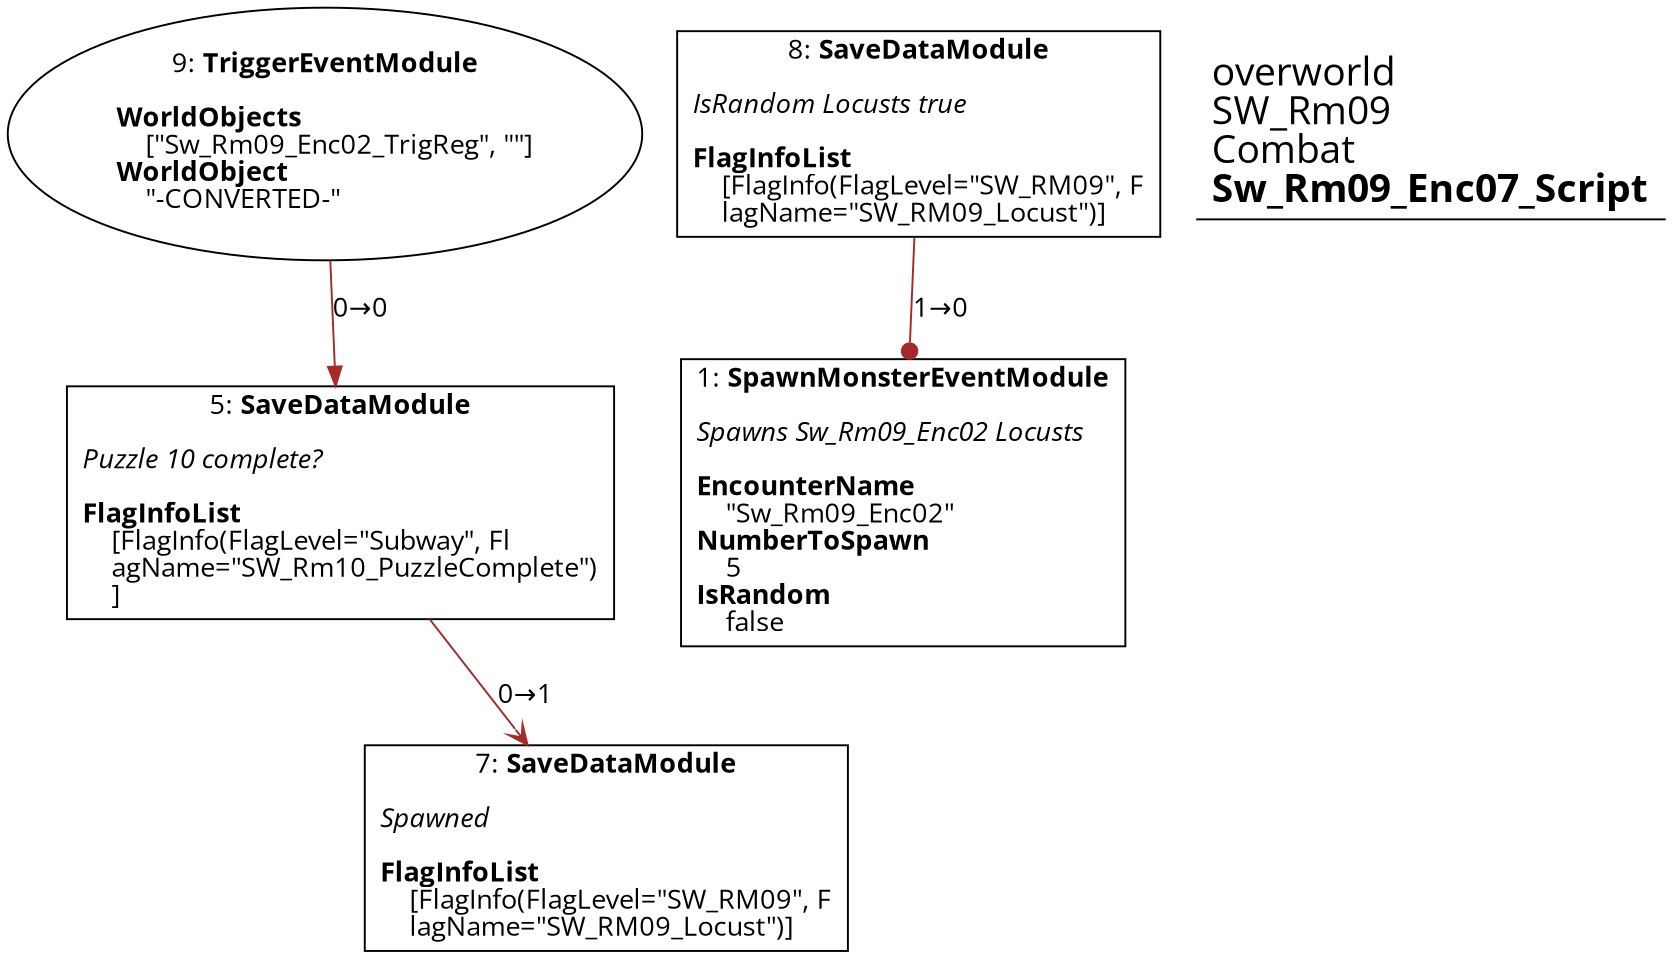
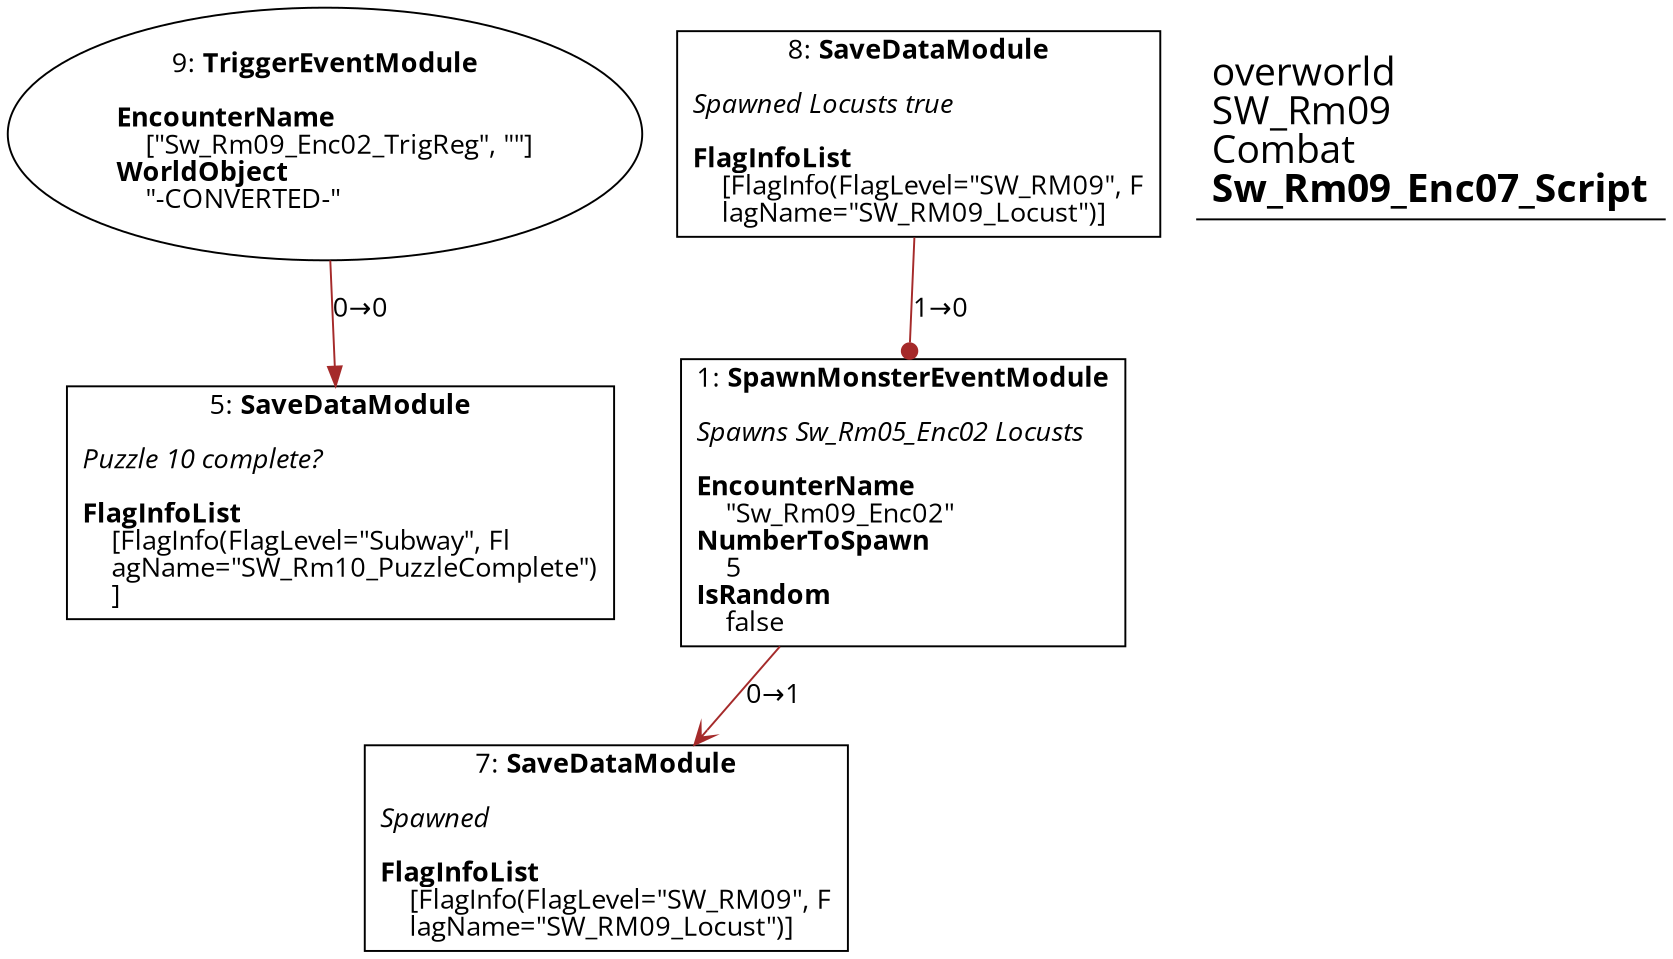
(830, 105) -> (824, 105)
(210, 118) -> (226, 118)
(891, 433) -> (891, 433)
(472, 674) -> (744, 688)
